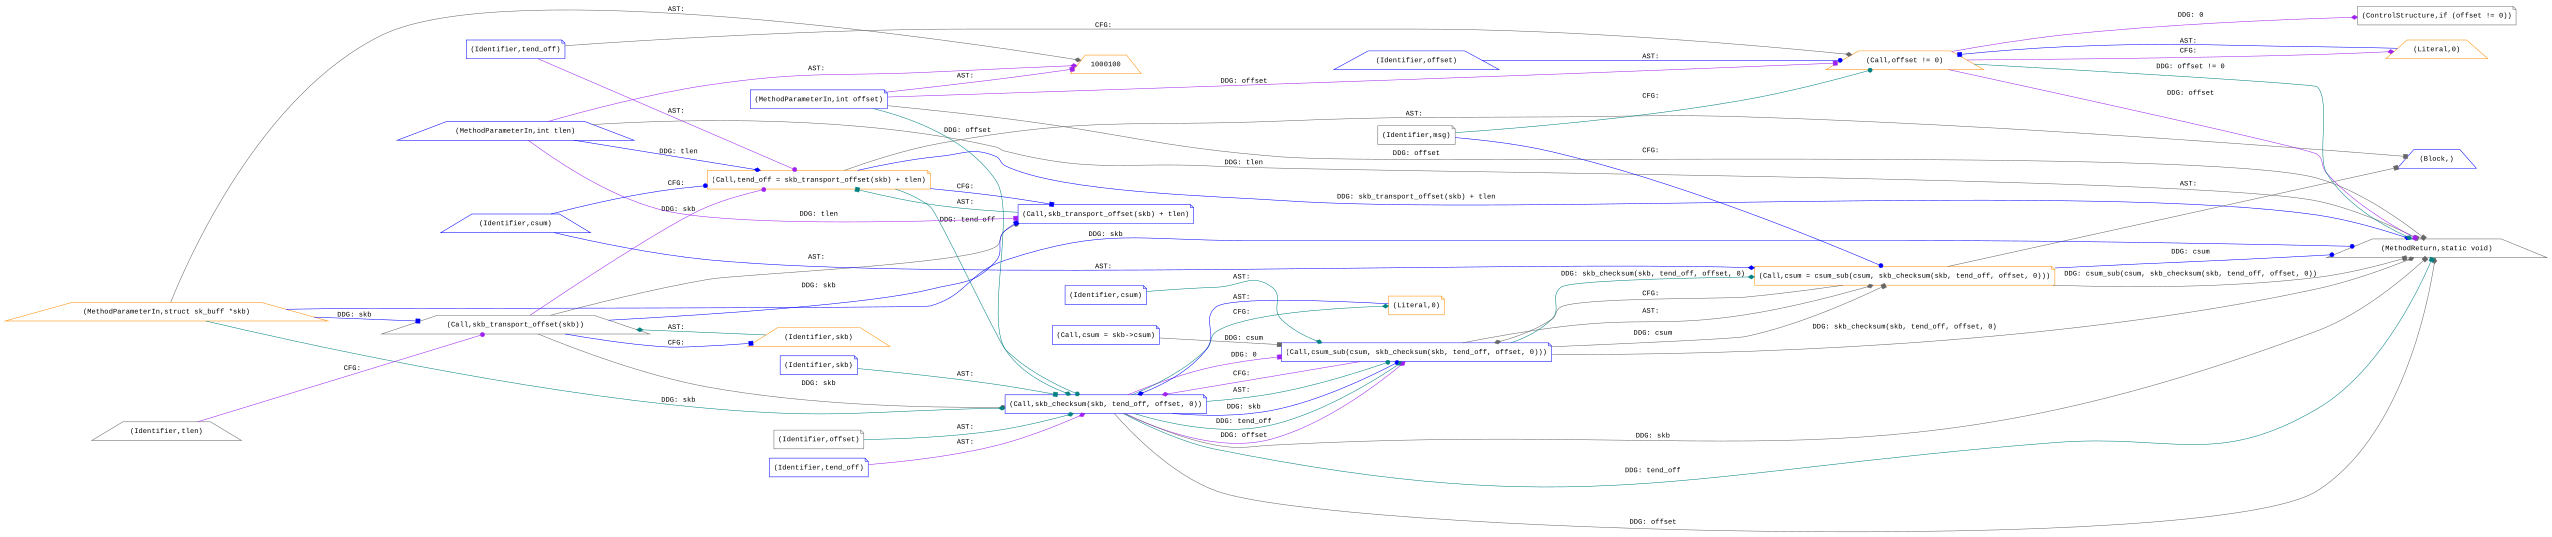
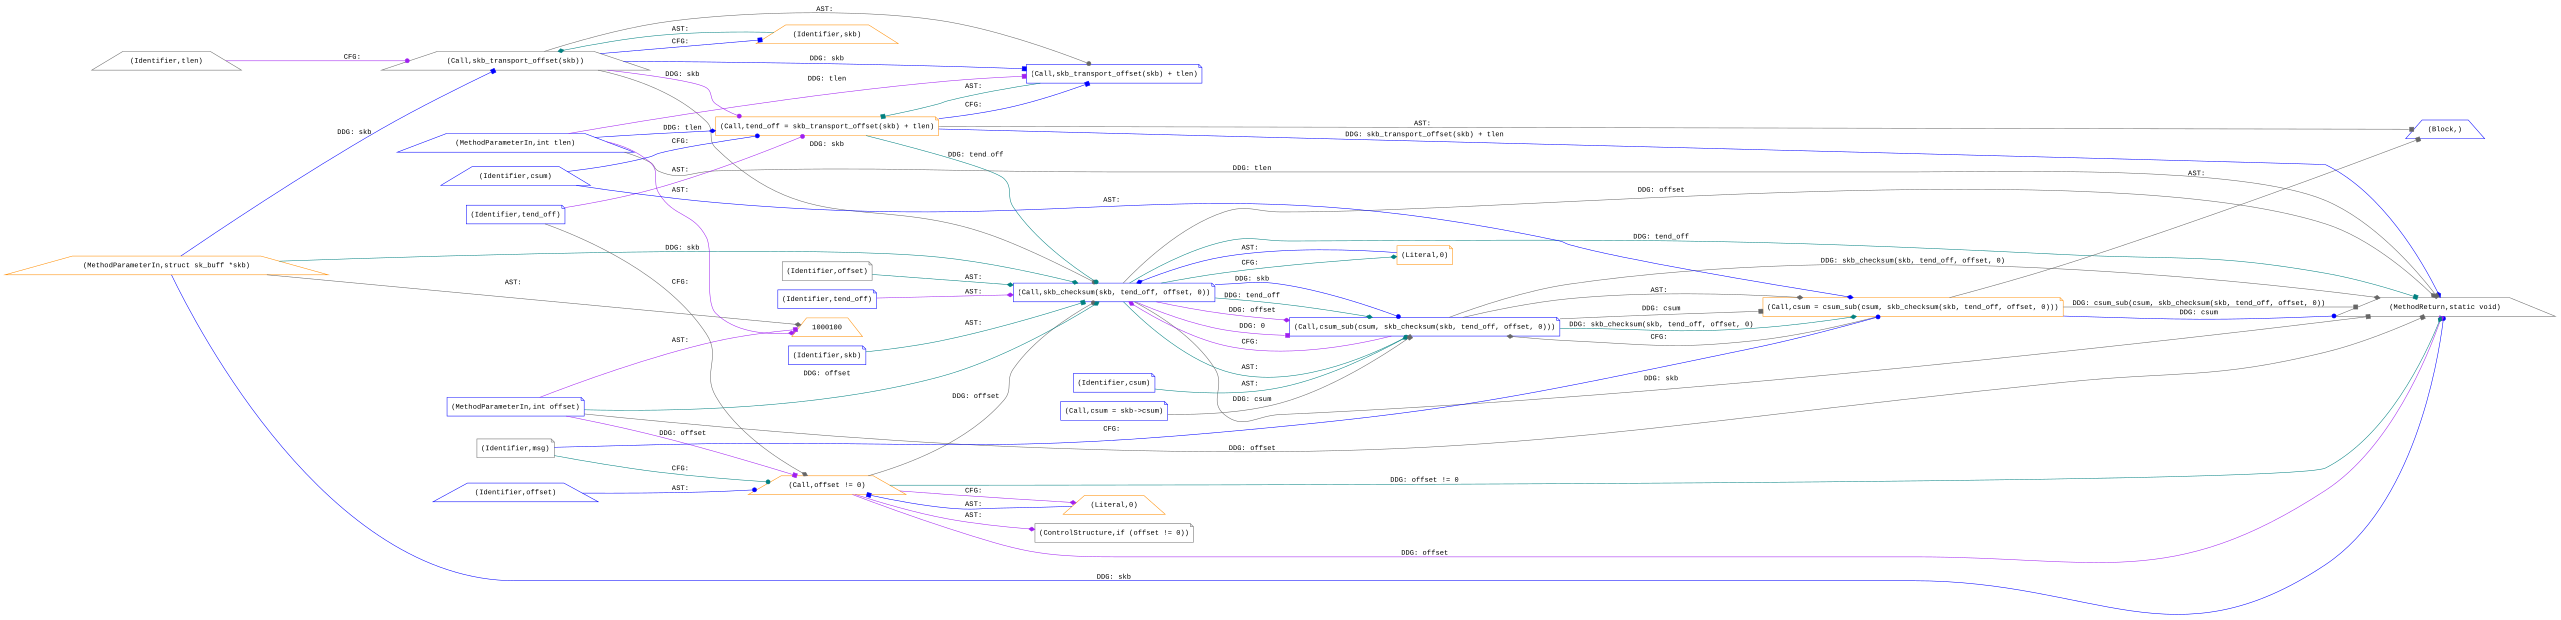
(2191, 15) -> (976, 515)
none -> (996, 408)
